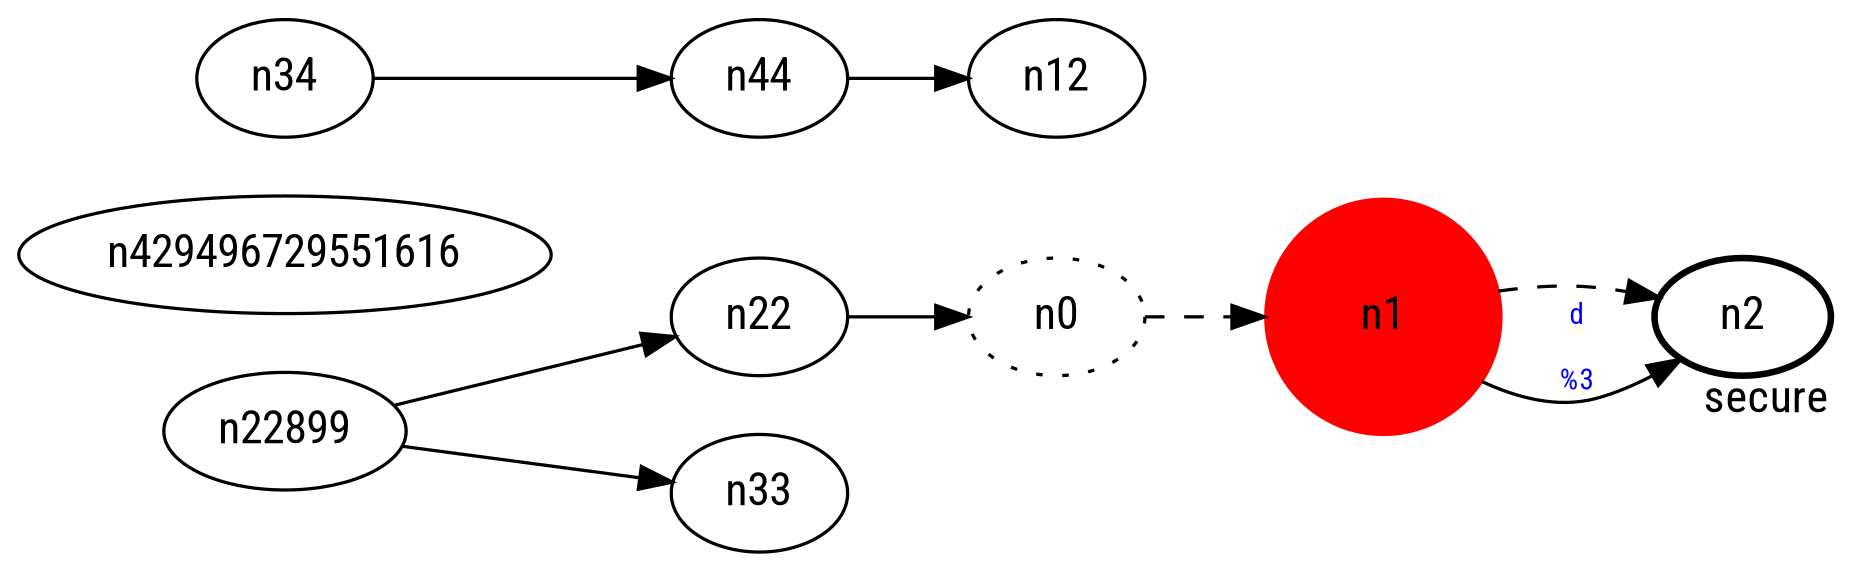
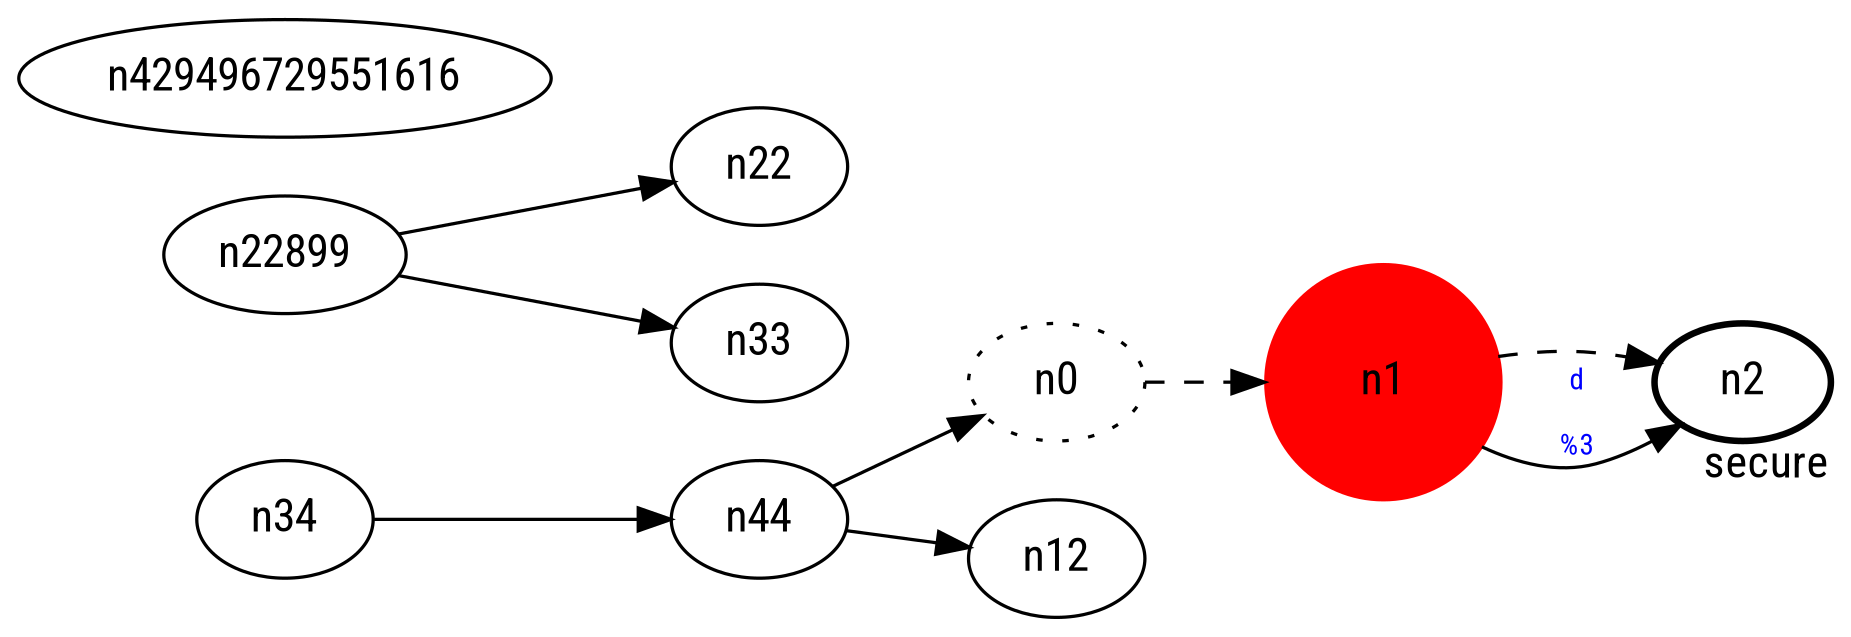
(892, 317) -> (893, 458)
